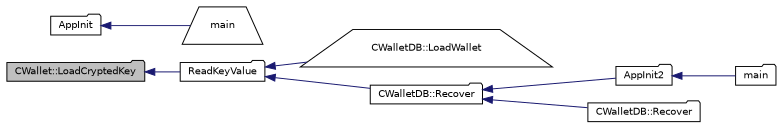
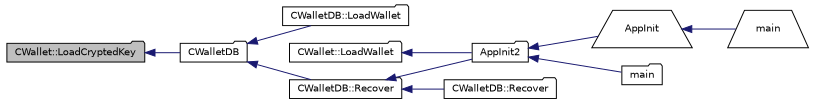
(76, 26) -> (642, 29)
none -> (568, 41)
(426, 48) -> (346, 16)
none -> (346, 53)
(223, 72) -> (214, 53)
